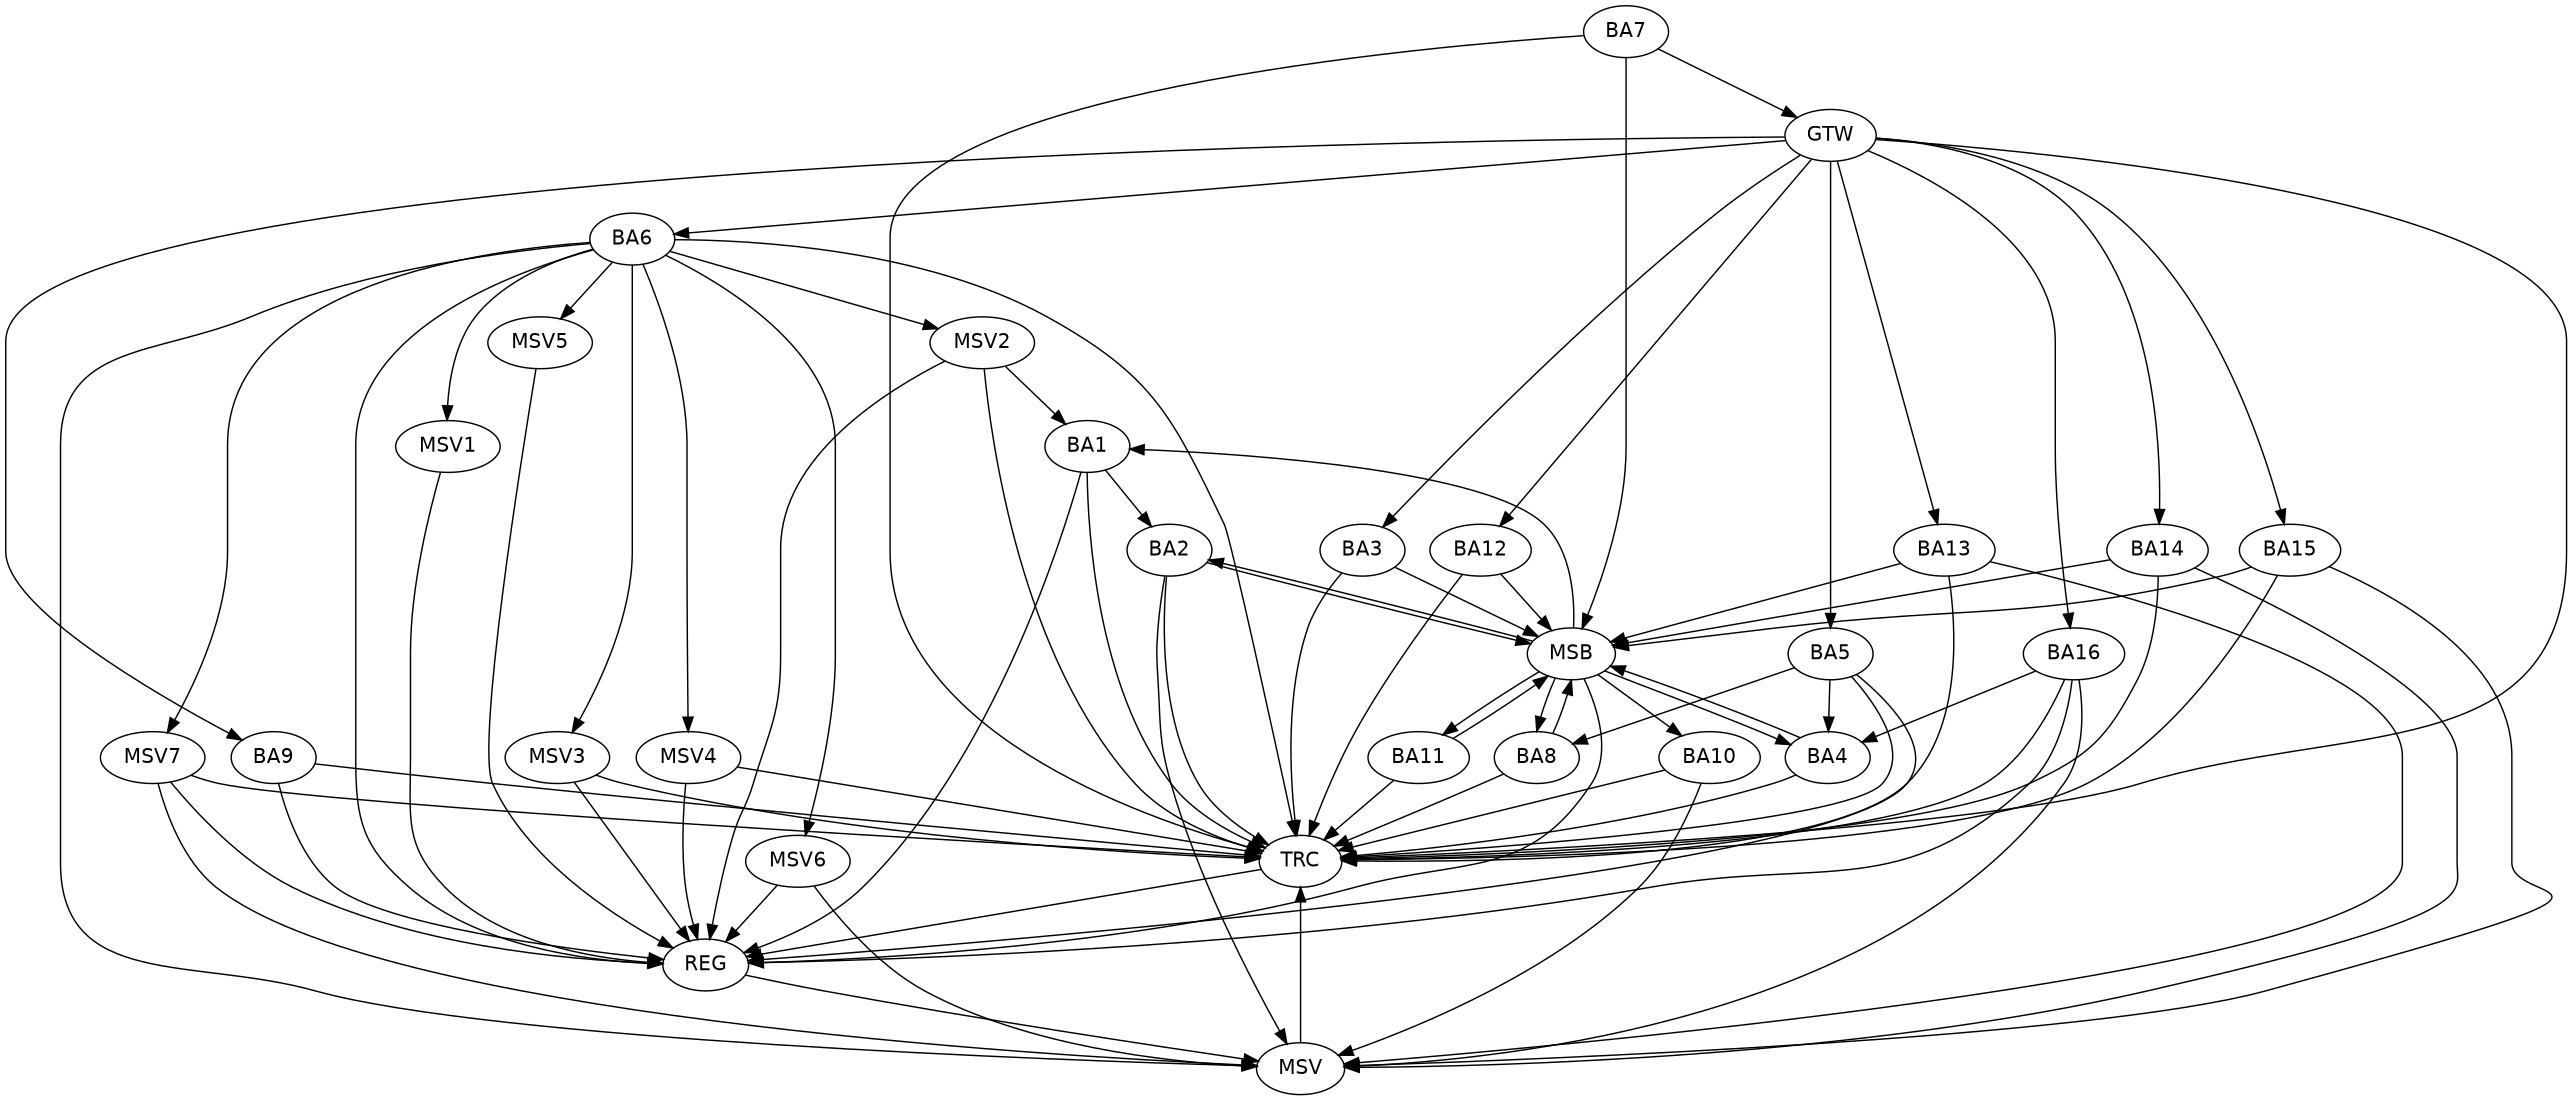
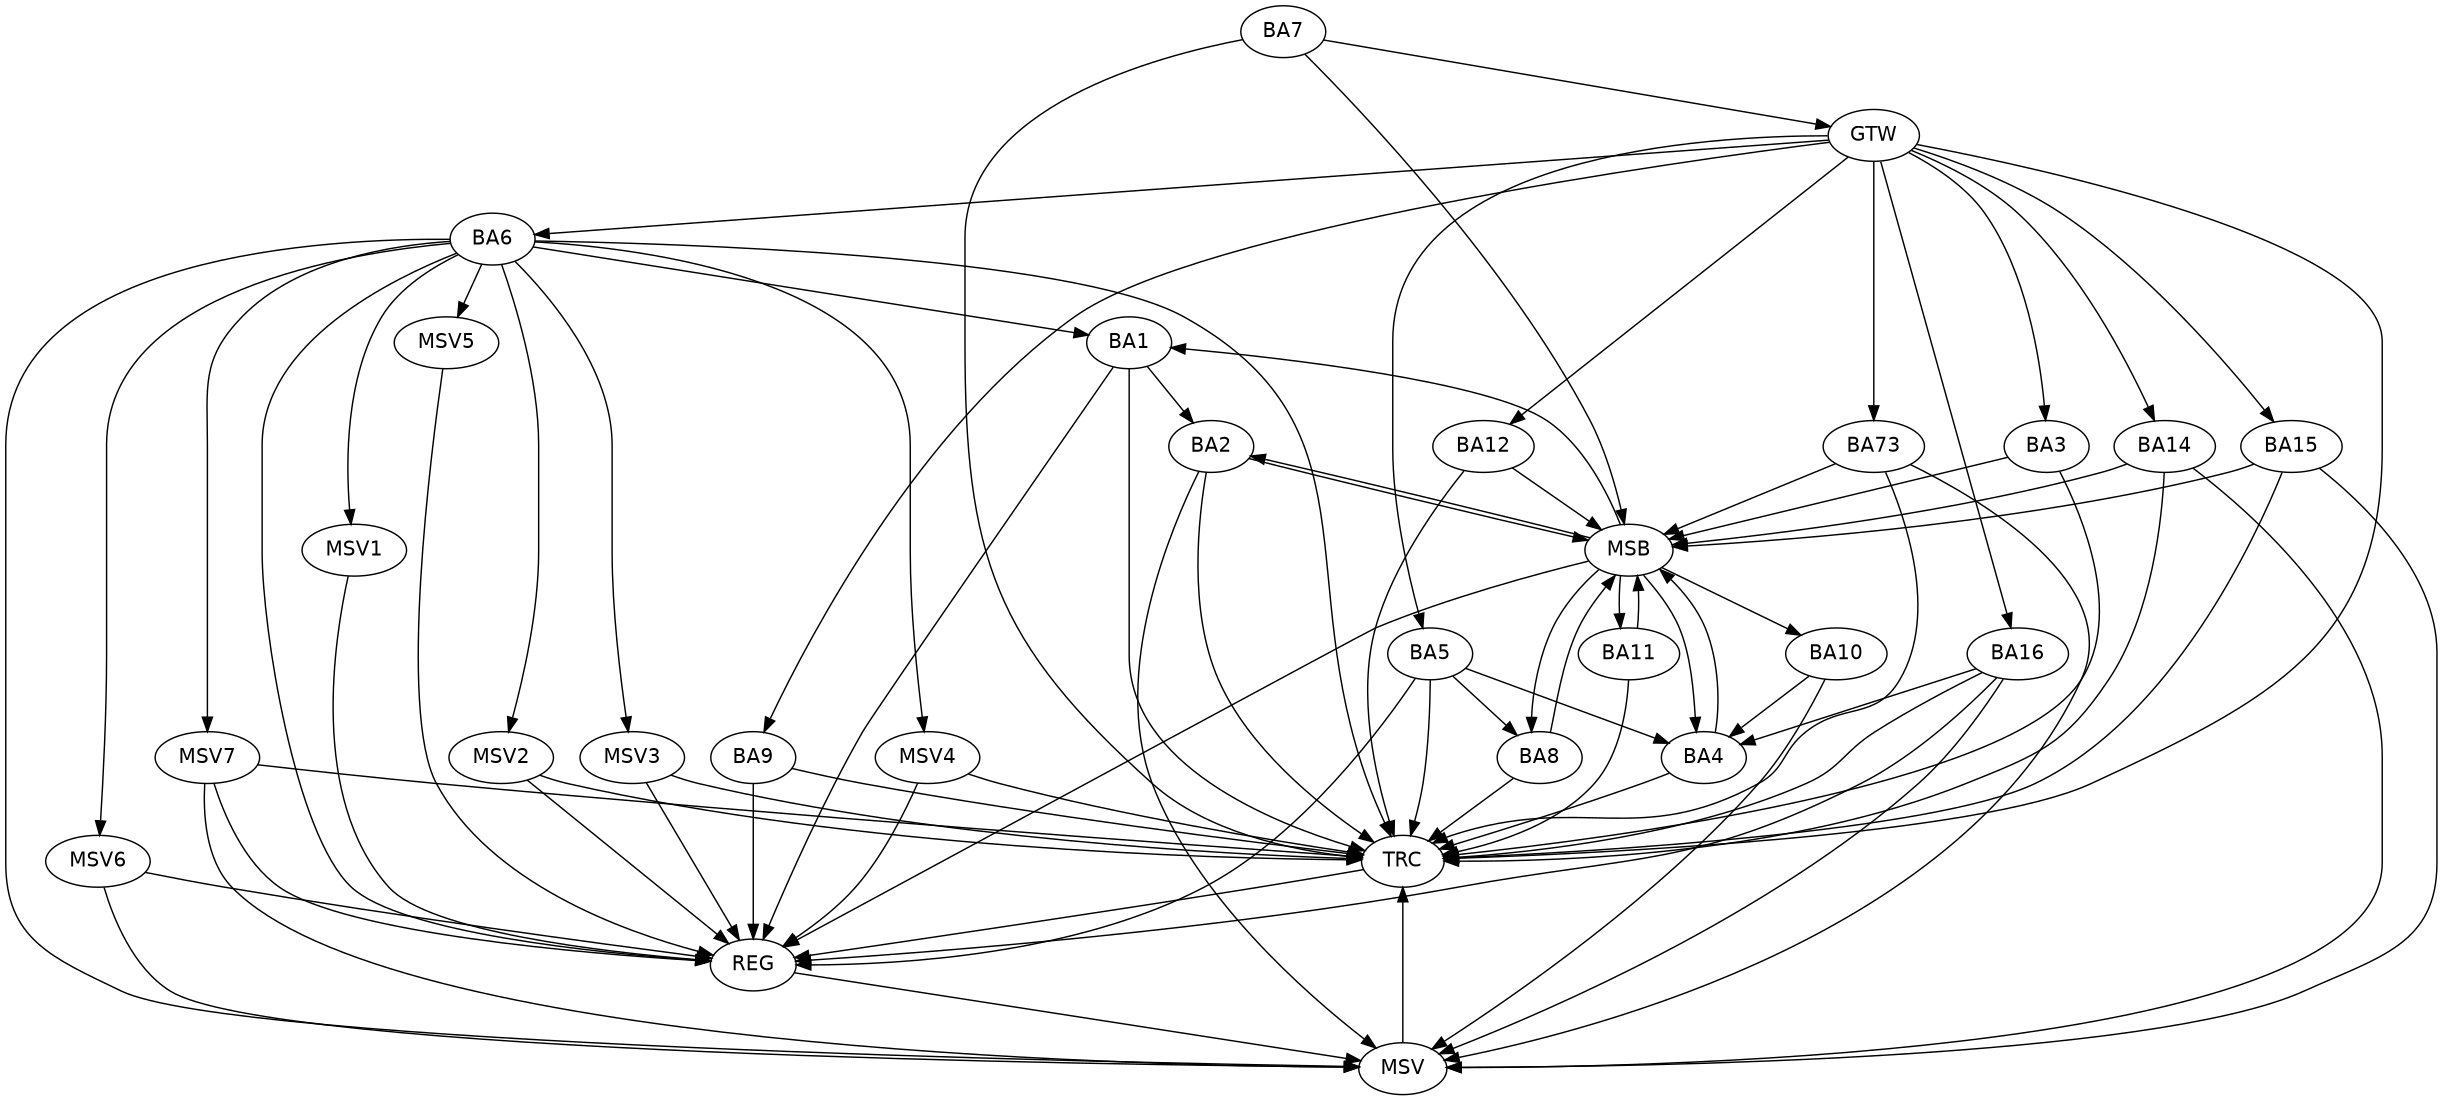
(1030, 390) -> (804, 290)
(1944, 550) -> (1874, 446)
(1509, 808) -> (1775, 702)
